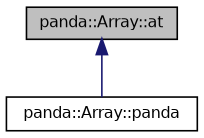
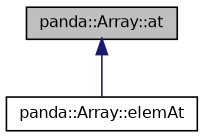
(102, 114) -> (102, 114)
